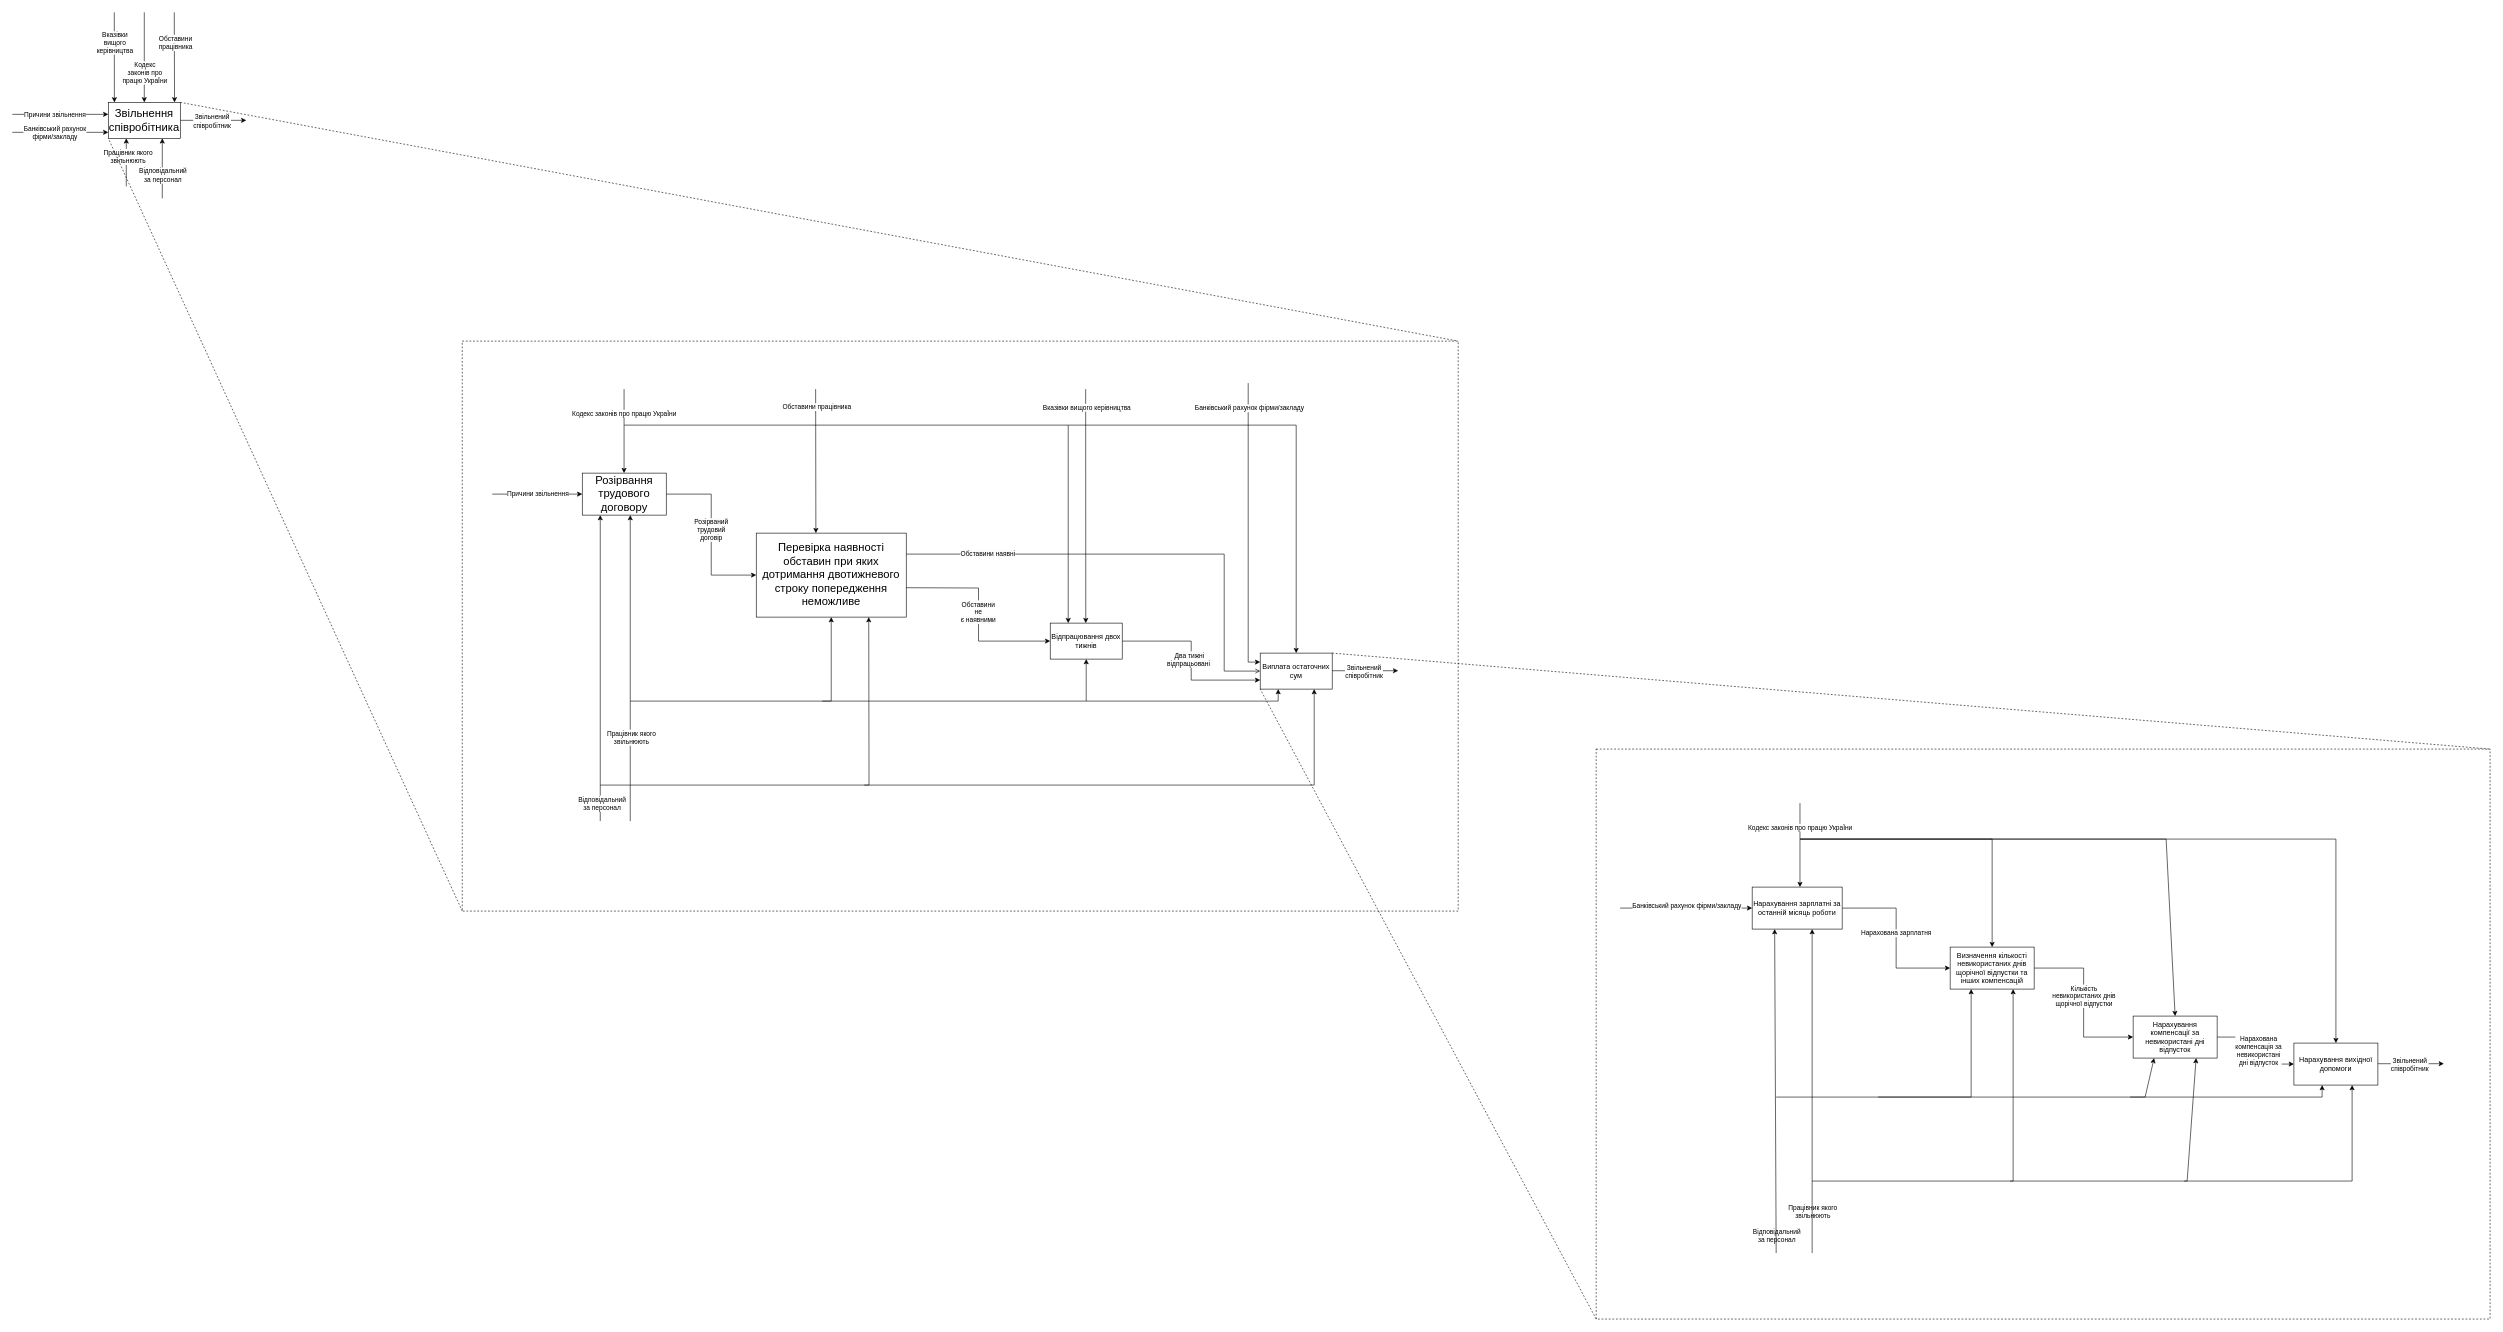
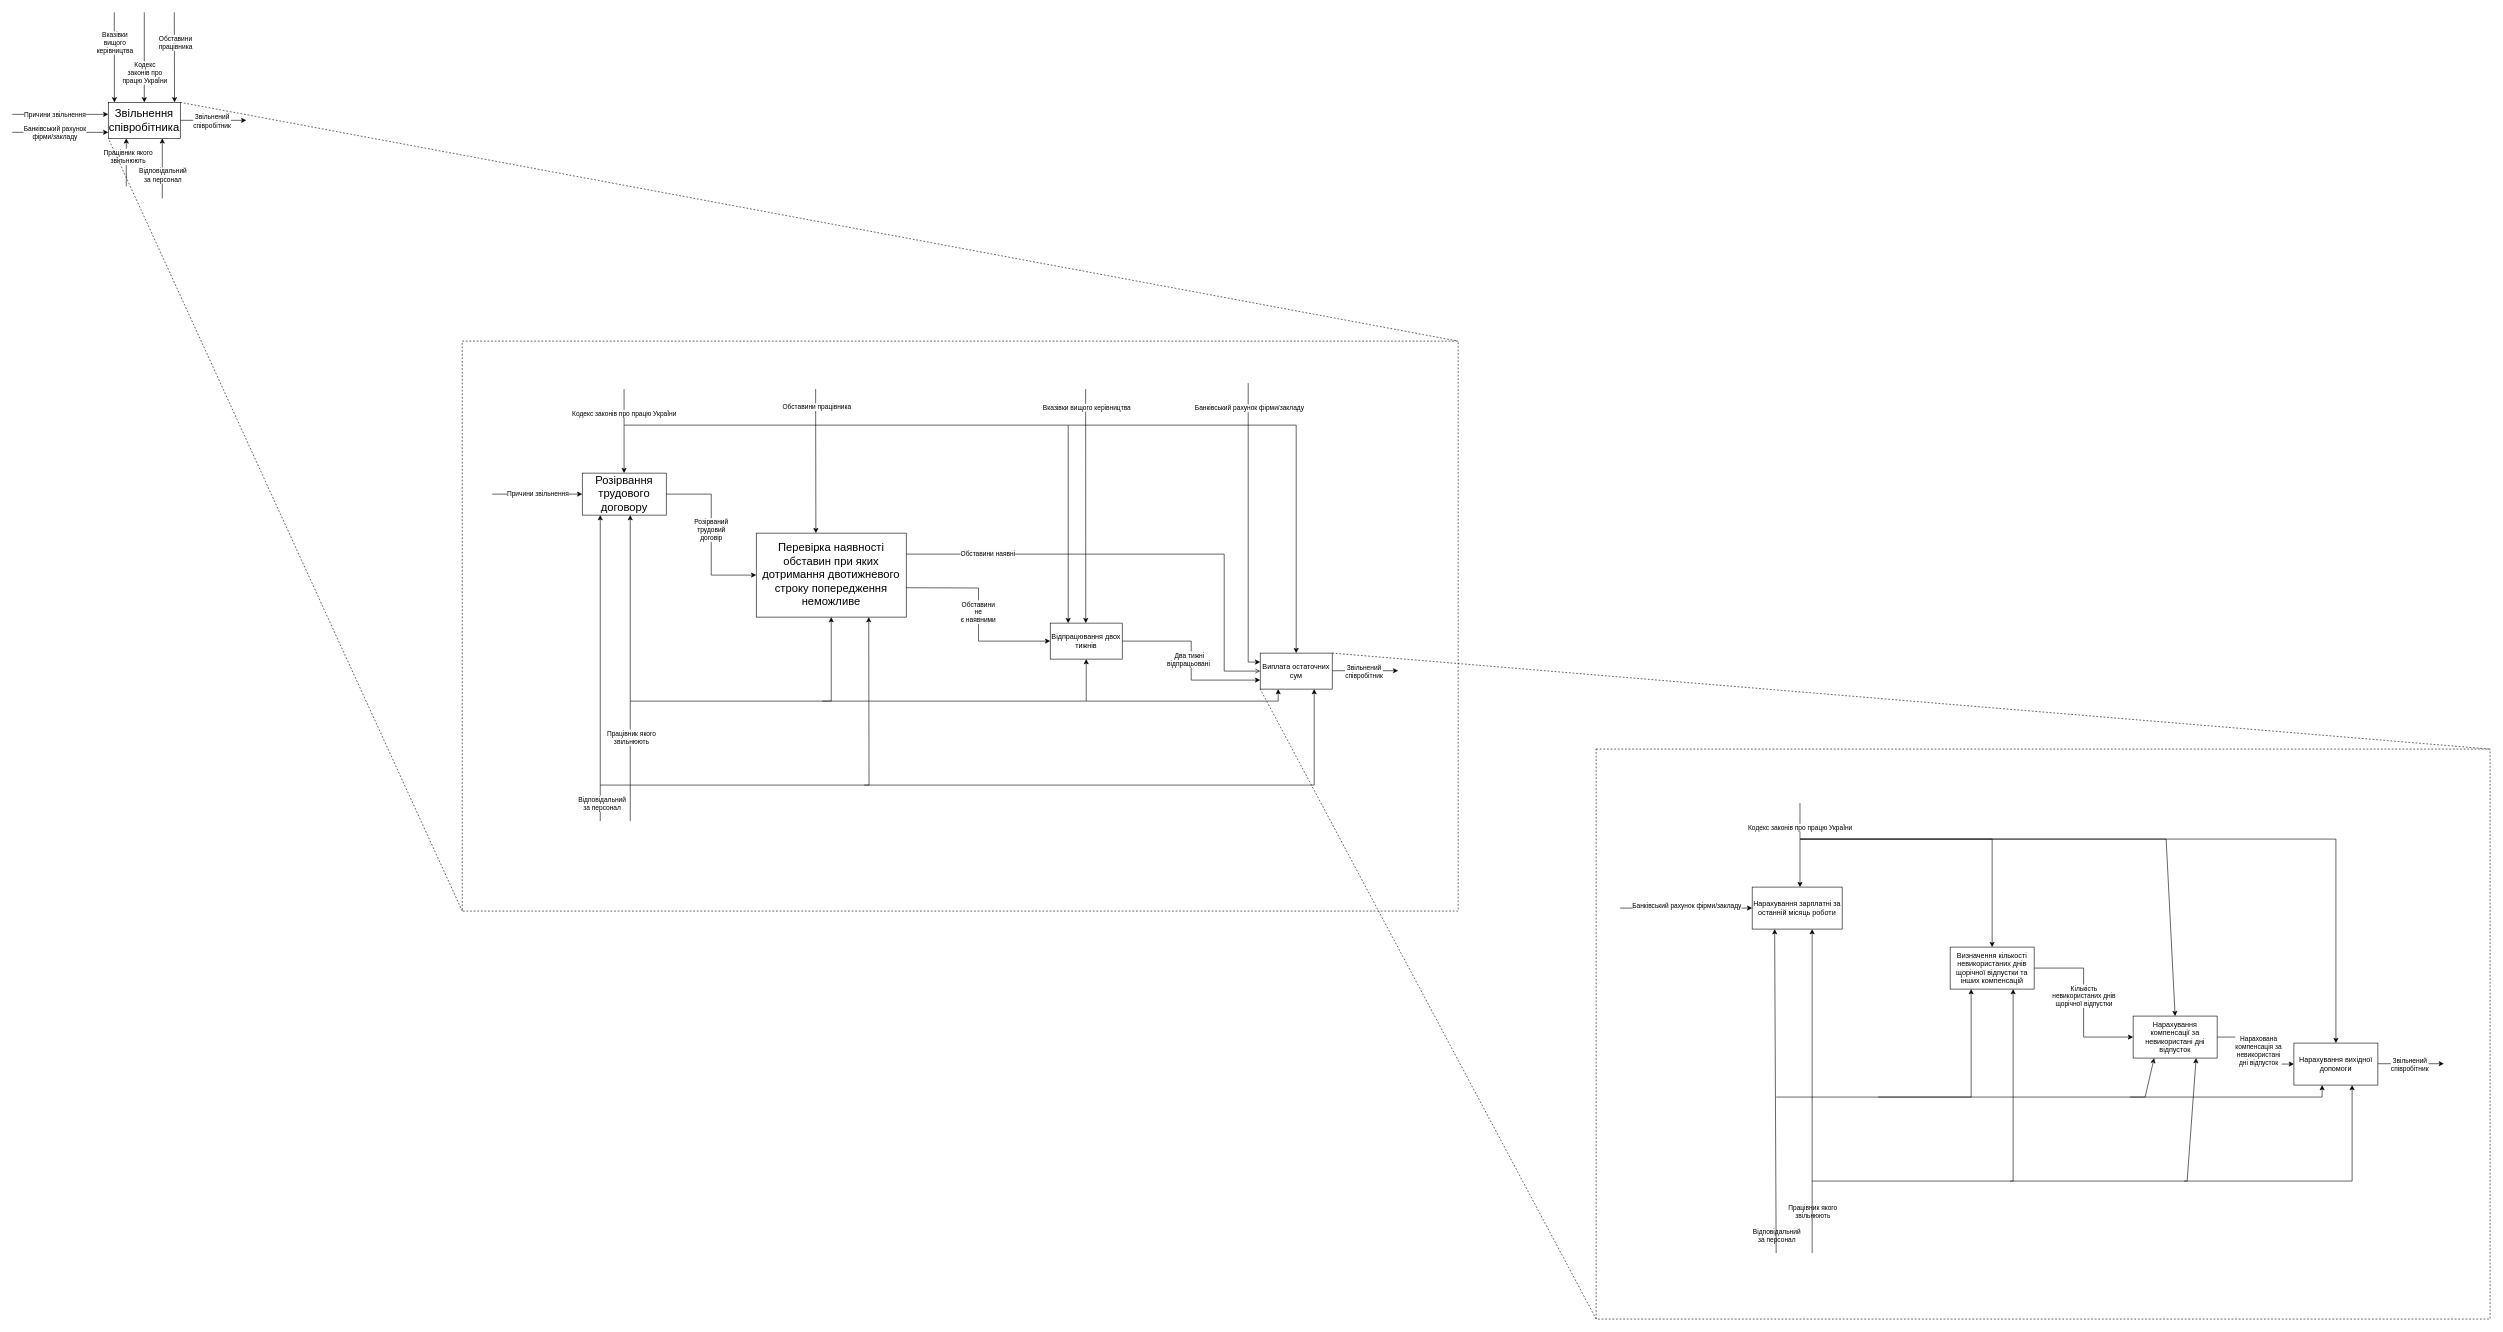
(1896, 932) -> none
